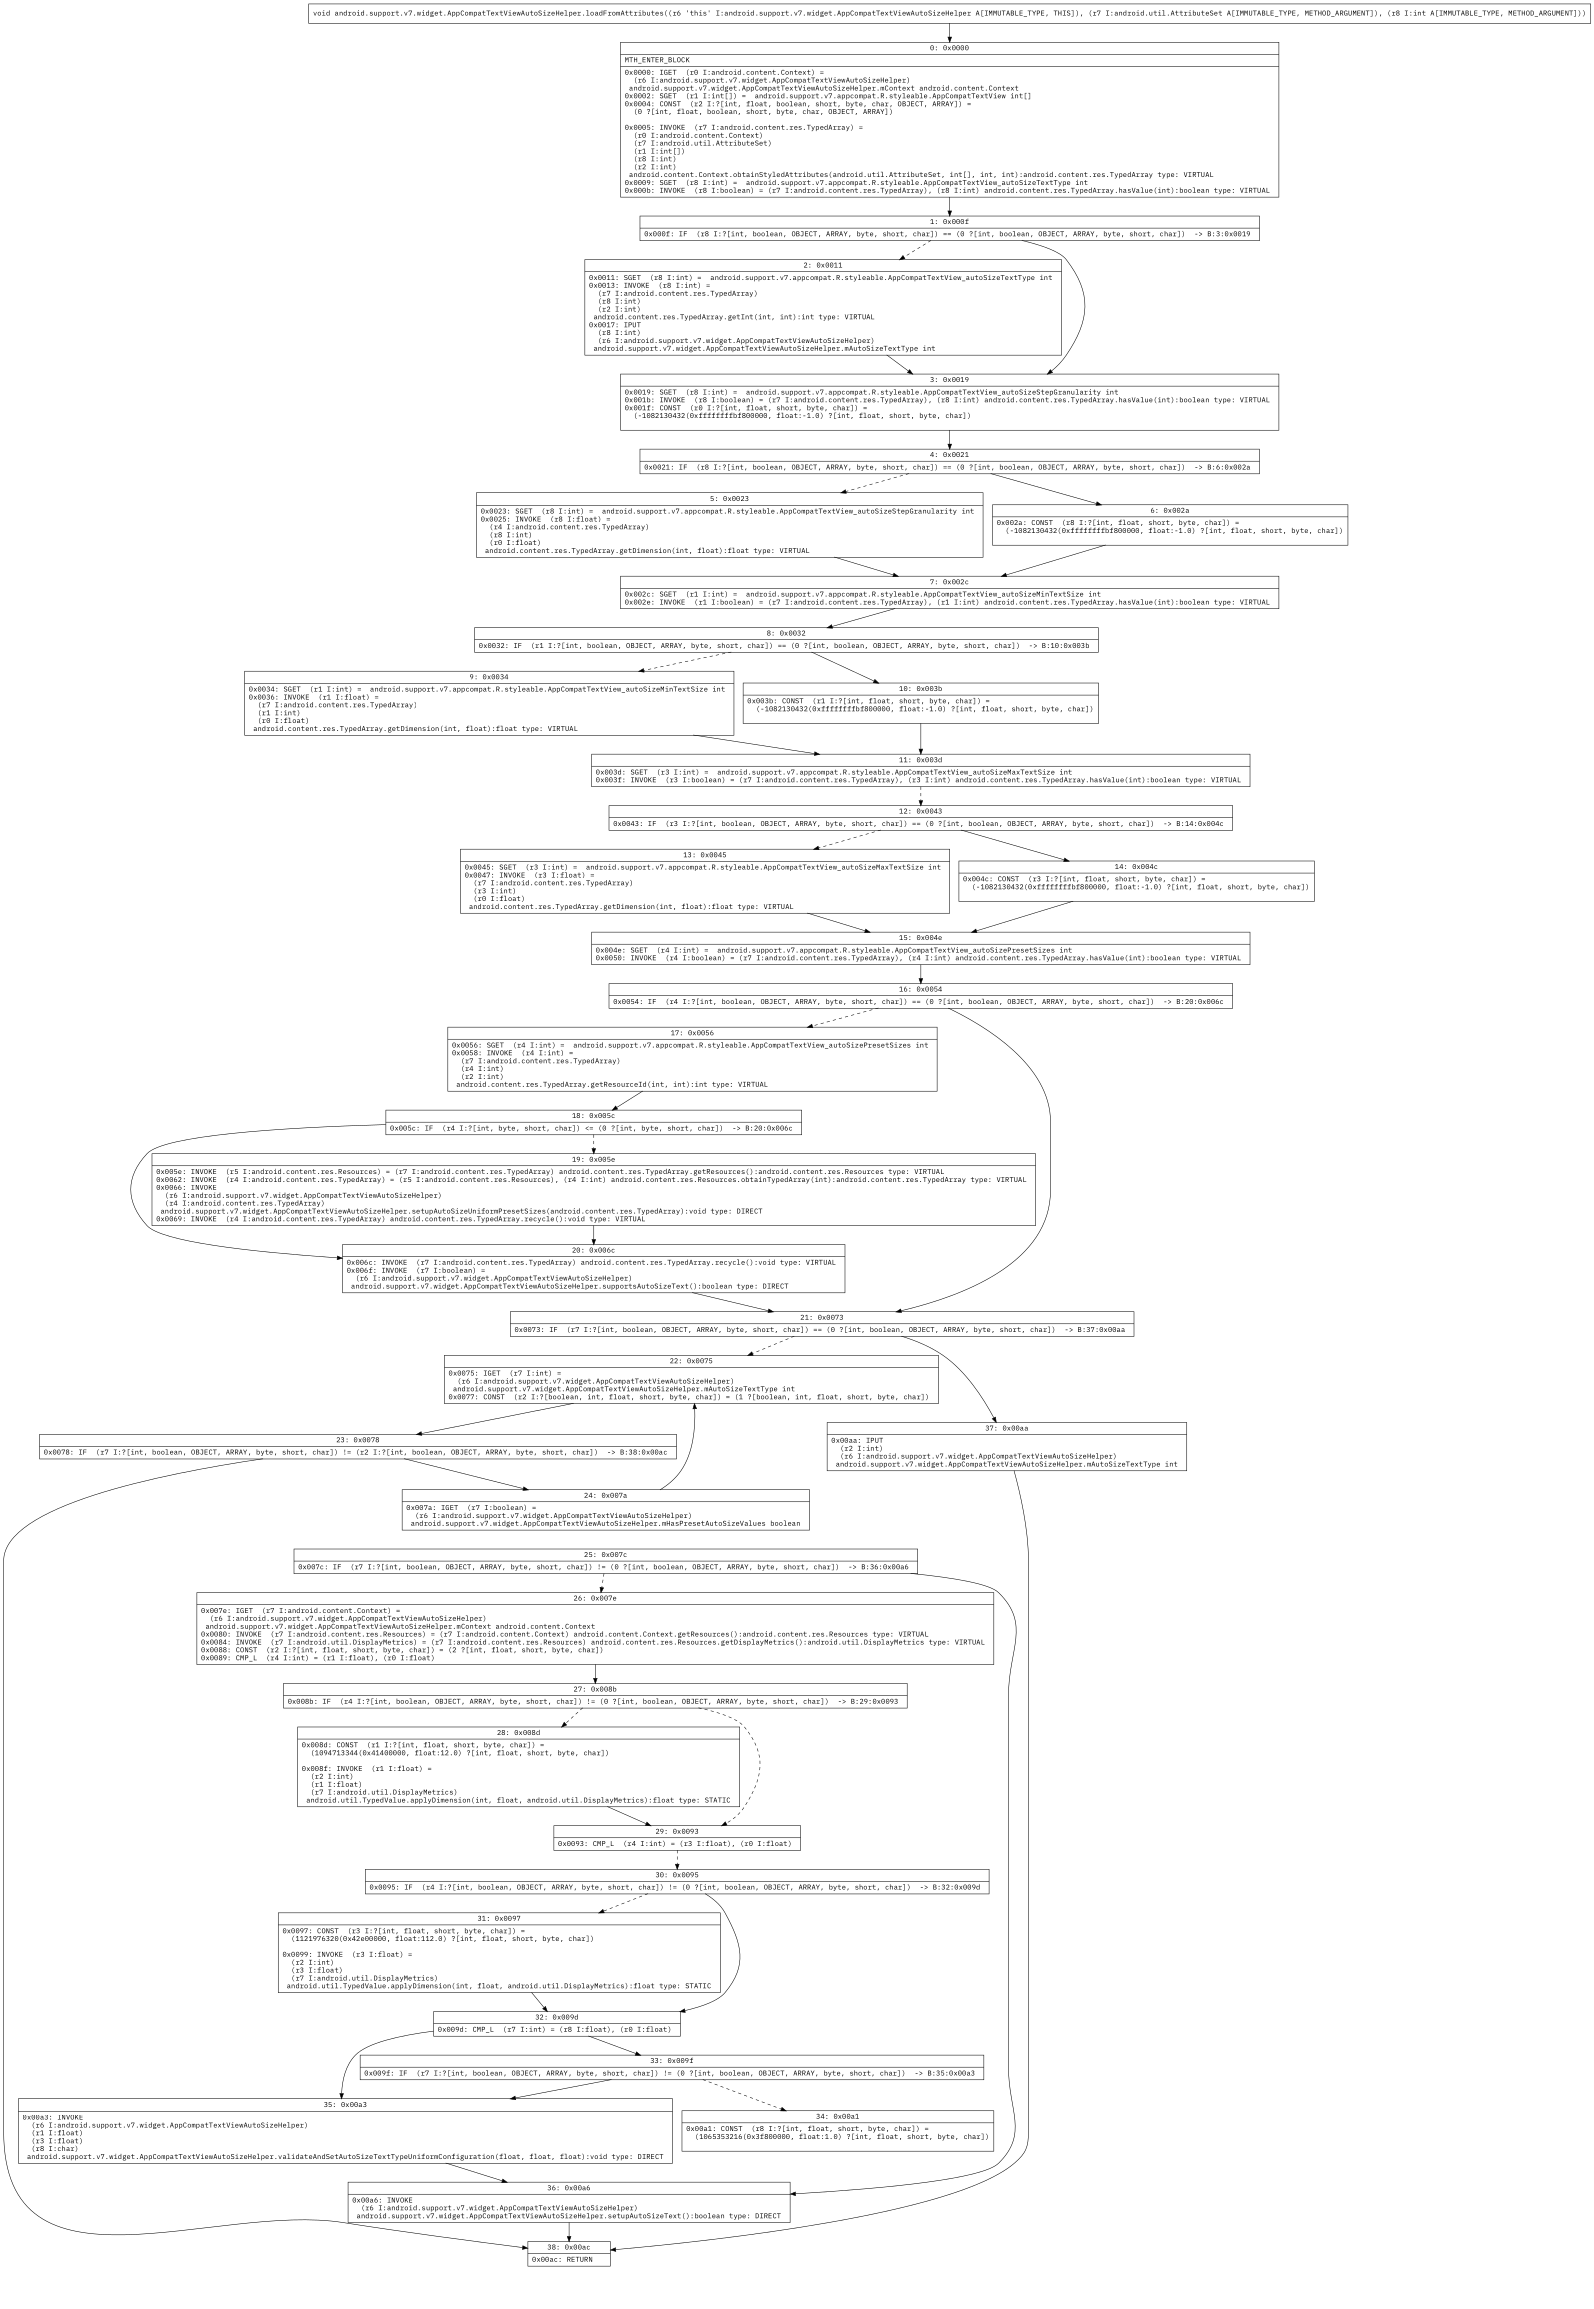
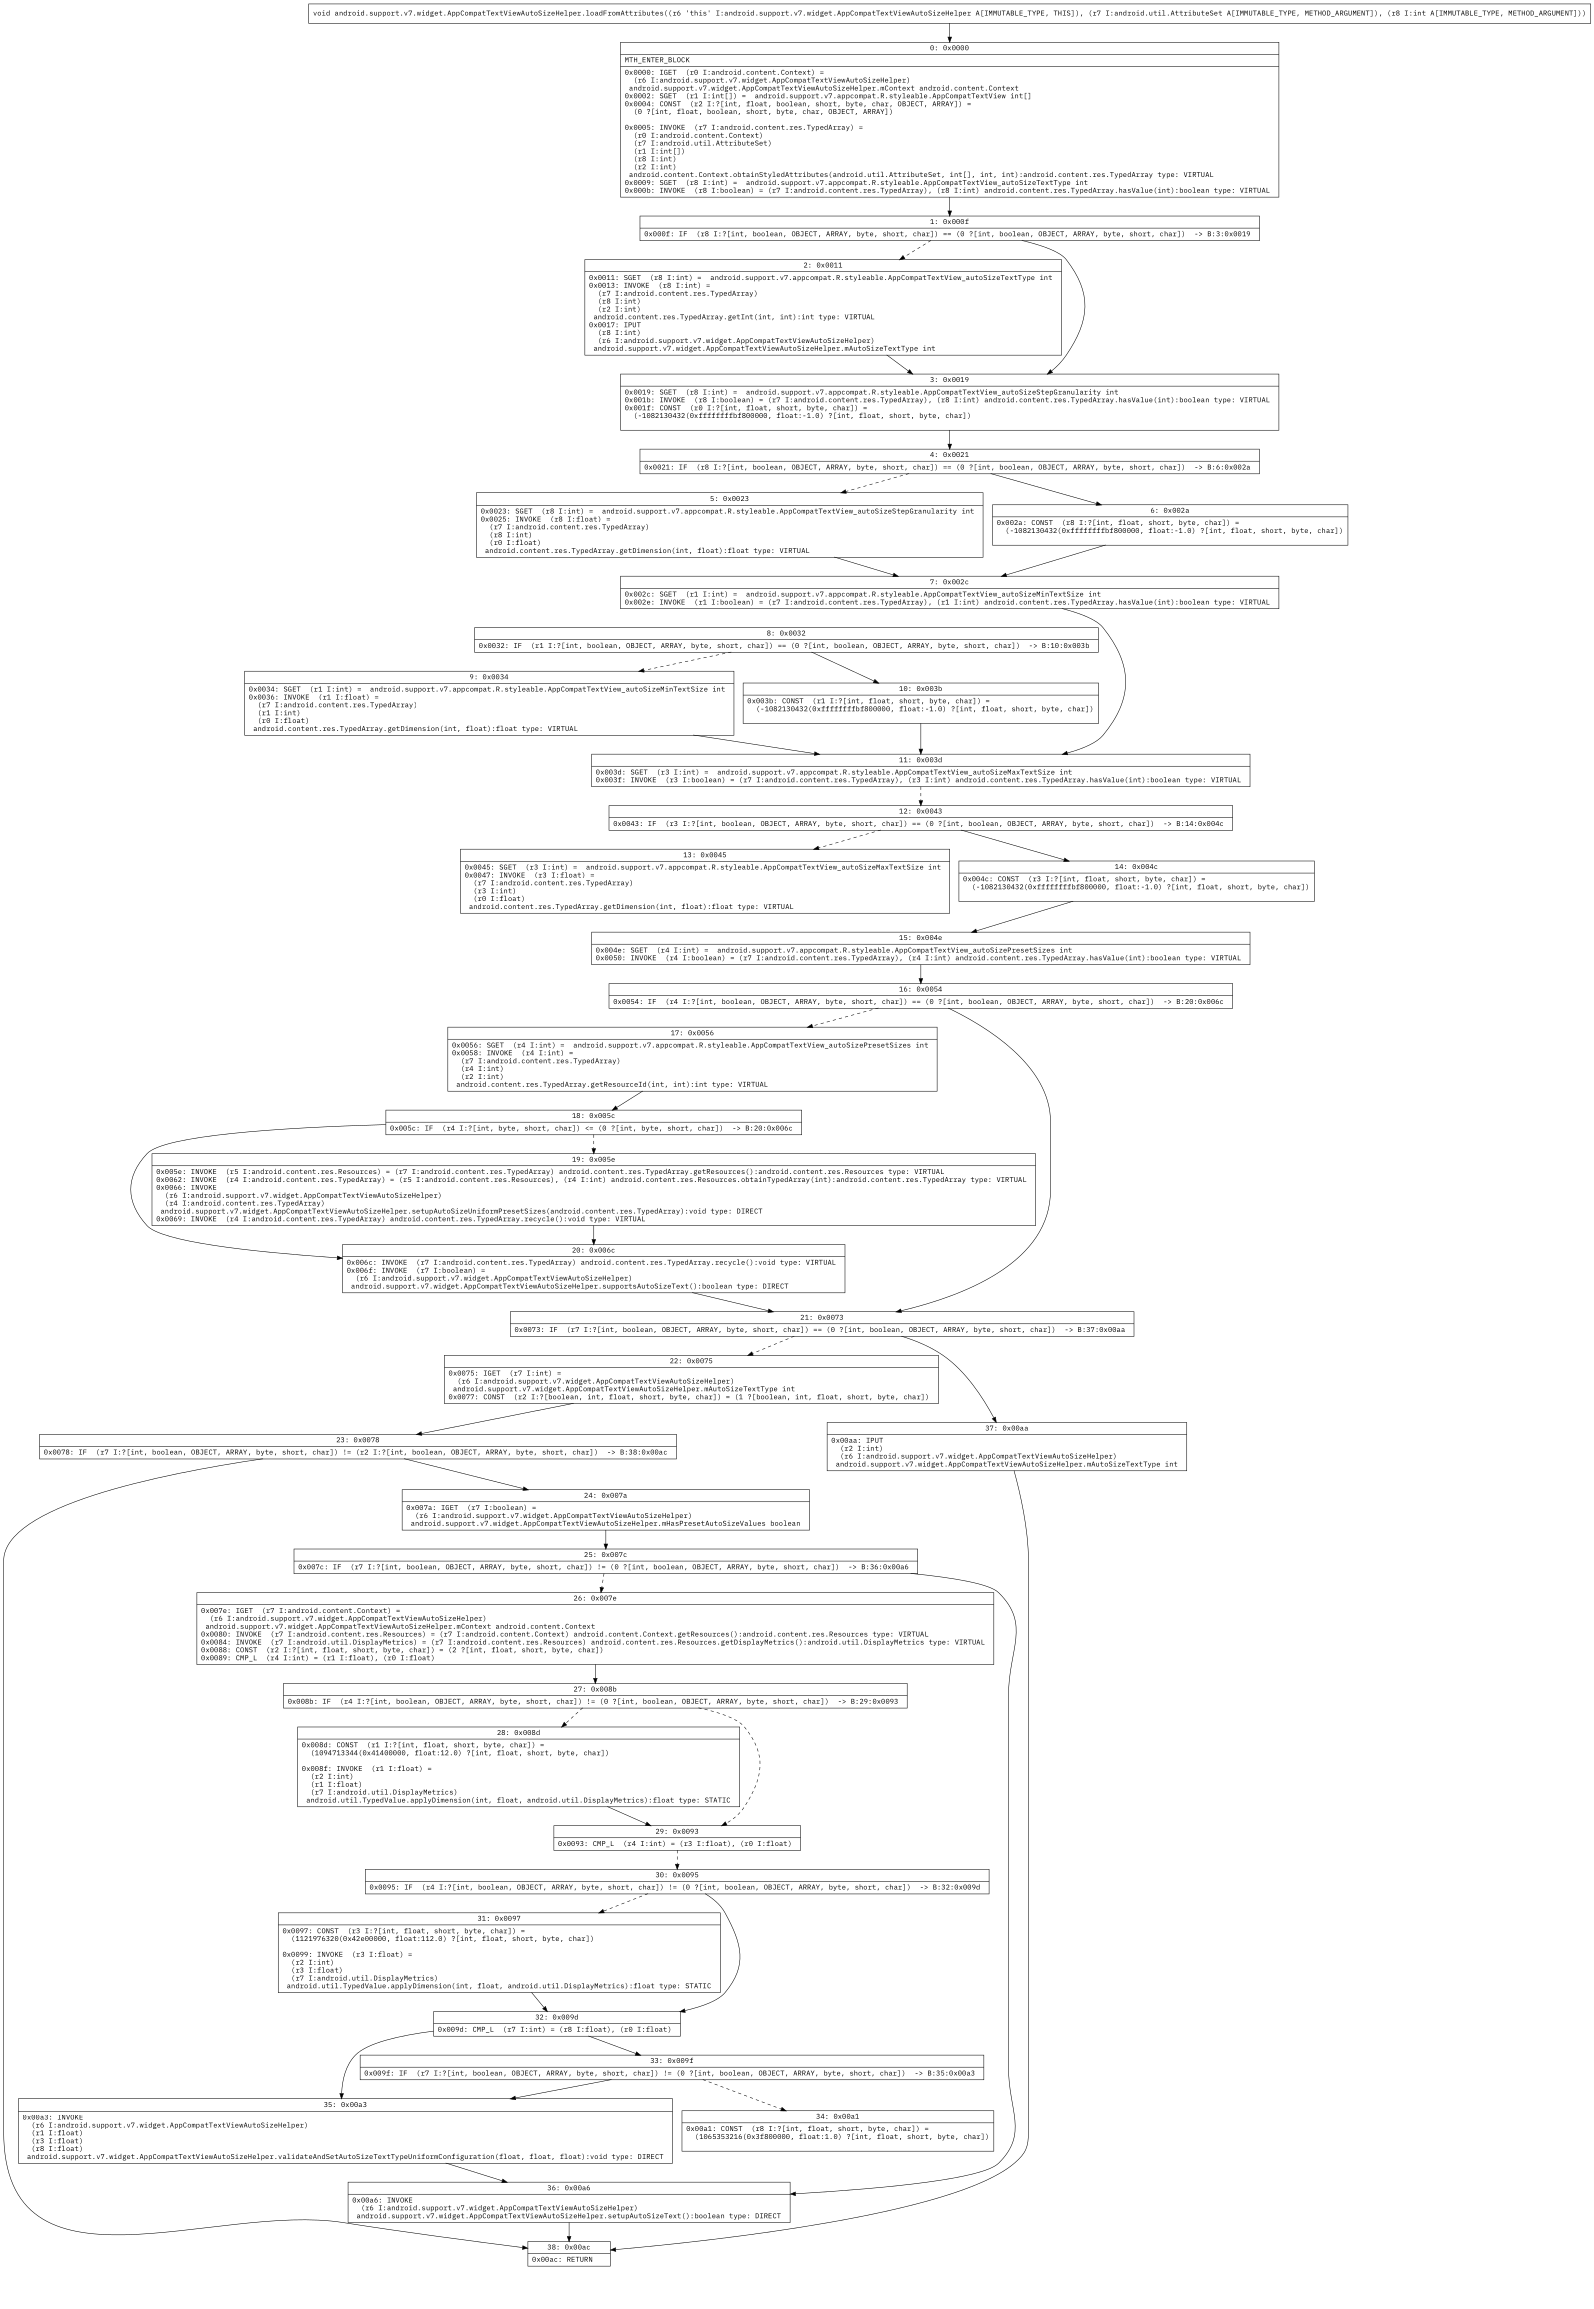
(565, 527) -> (565, 527)
(864, 617) -> (1125, 679)
(836, 922) -> none
(689, 1455) -> (606, 1537)
(51, 2149) -> (53, 2149)
